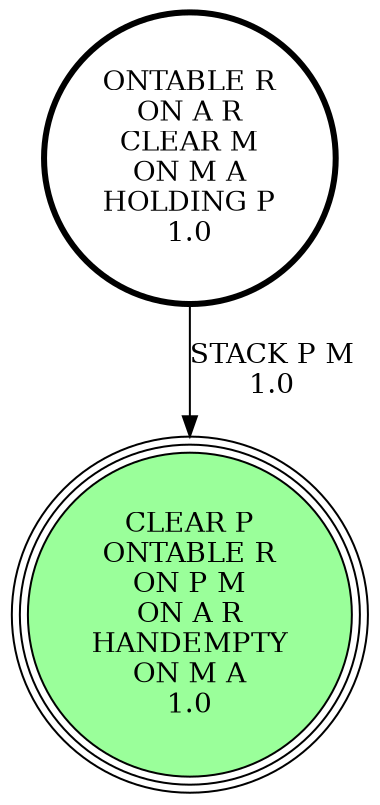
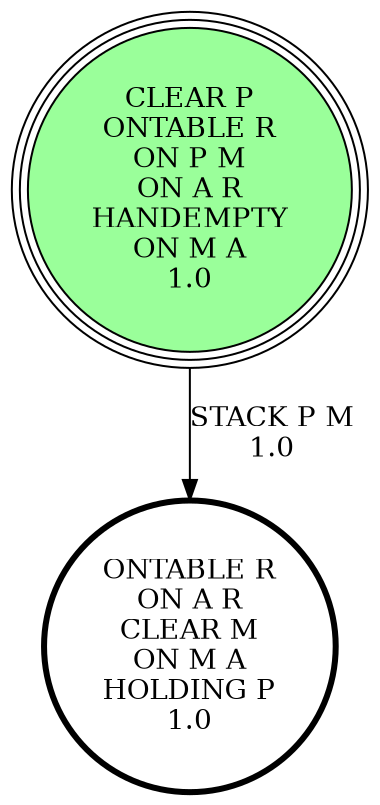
(190, 360) -> (190, 424)
